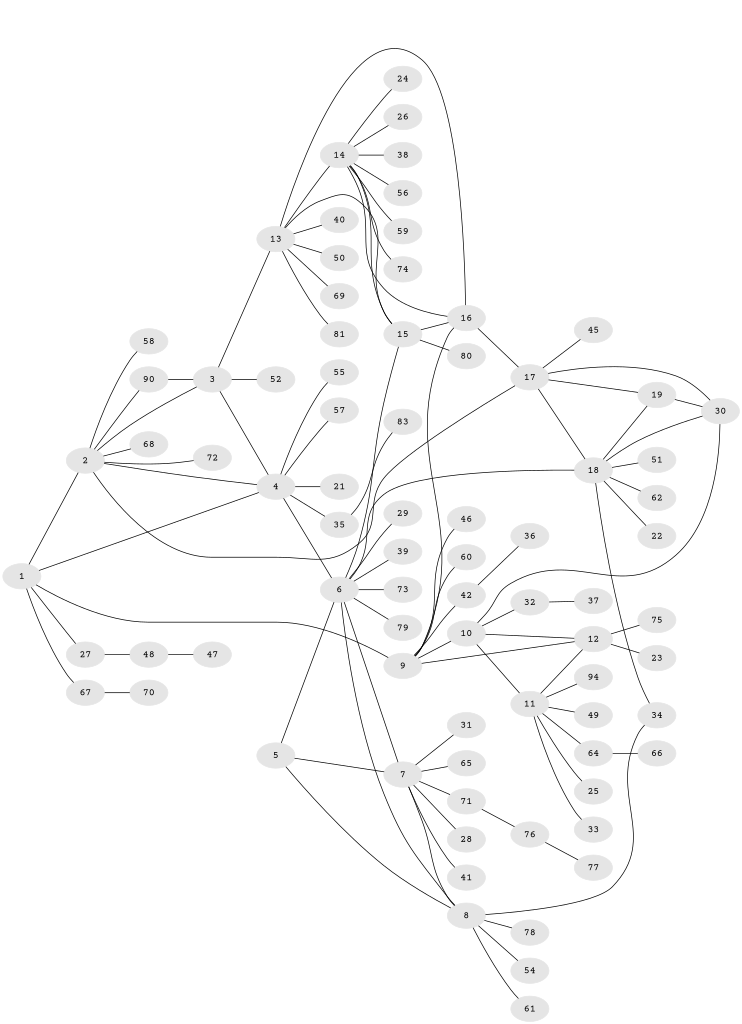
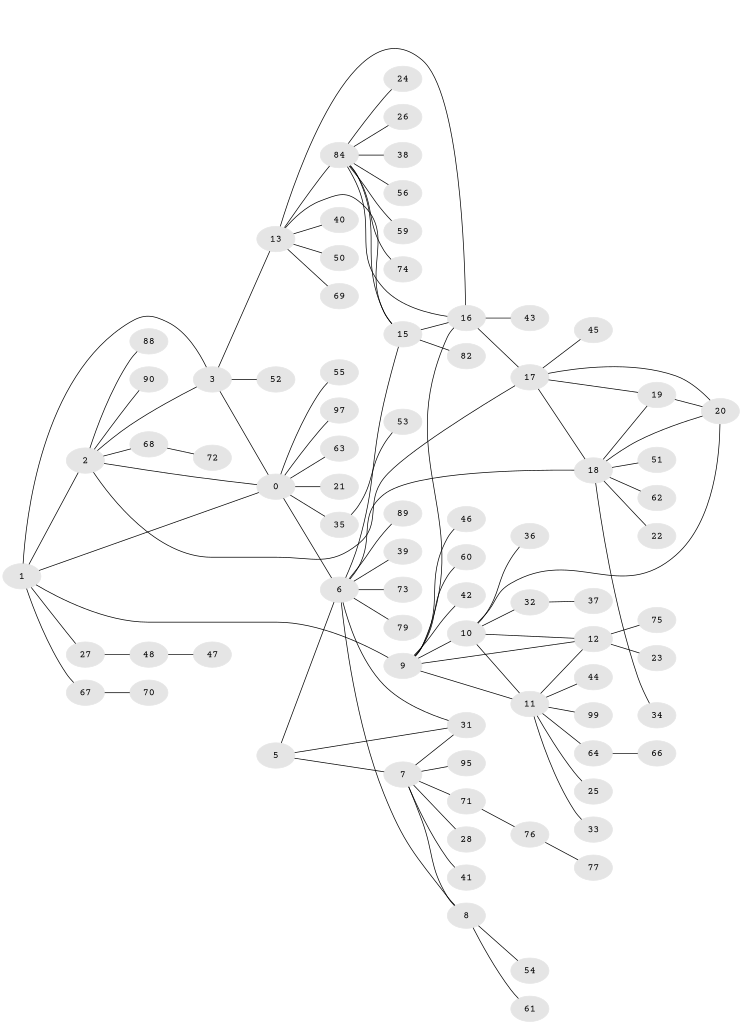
(339, 155) -> (339, 155)
none -> (530, 318)
(339, 334) -> none
(149, 341) -> (149, 341)
(466, 356) -> (466, 356)
(181, 379) -> (72, 385)
(339, 410) -> (339, 410)
(720, 411) -> (720, 411)
(403, 422) -> (403, 422)
none -> (339, 449)
(149, 464) -> (181, 451)
(276, 487) -> (276, 487)
(403, 514) -> (403, 514)
(498, 566) -> (499, 585)
(593, 677) -> (593, 677)
(371, 682) -> (378, 678)
none -> (466, 685)
(593, 715) -> (593, 715)
(466, 763) -> (466, 763)
(361, 846) -> (371, 740)
(624, 871) -> none
(530, 933) -> none
